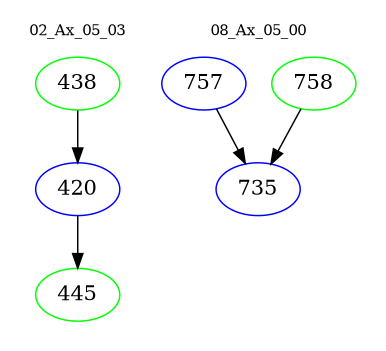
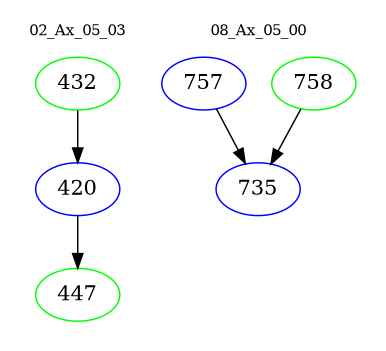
(78, 84) -> (78, 84)
(78, 295) -> (78, 295)
